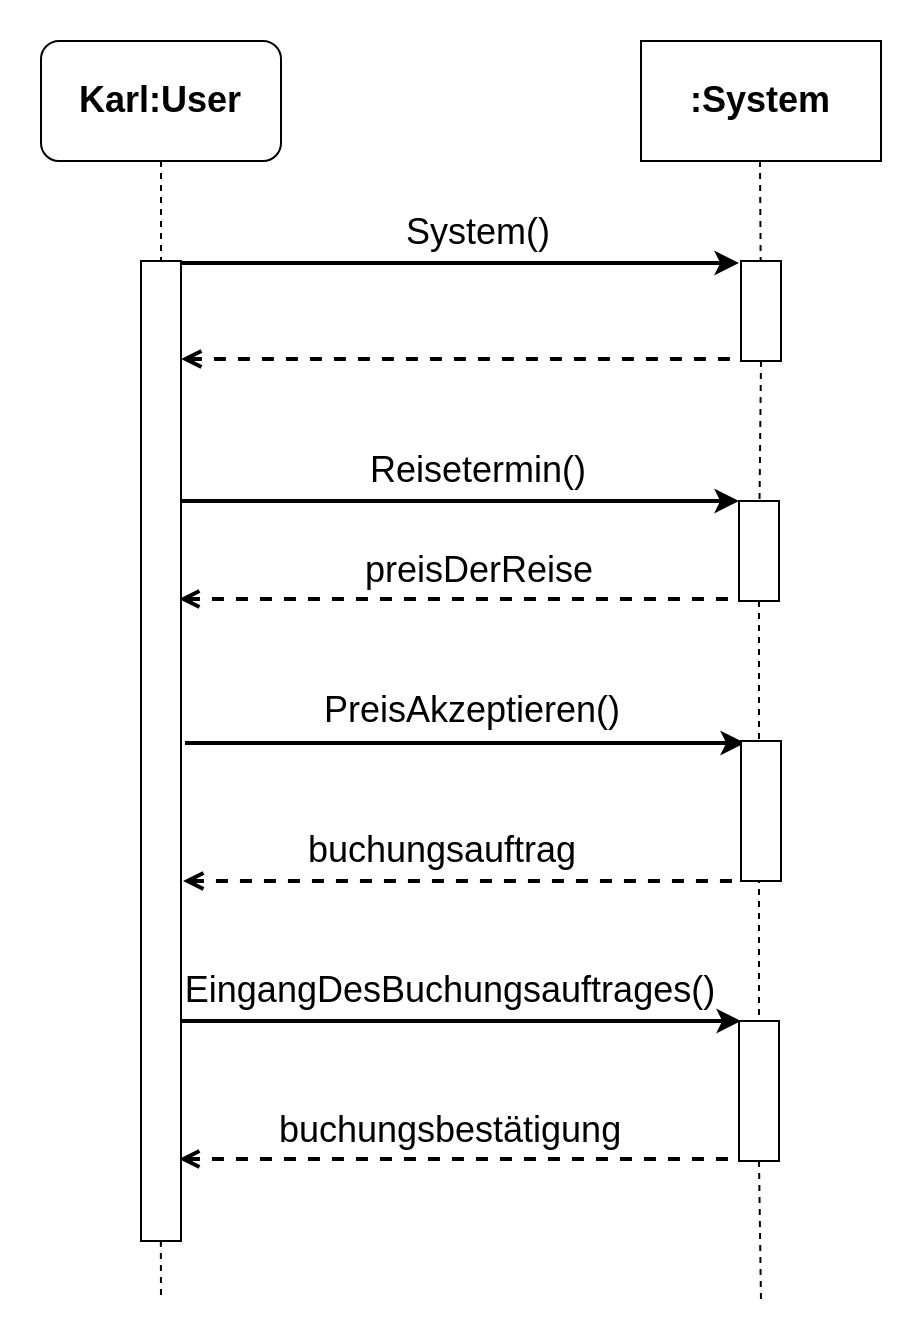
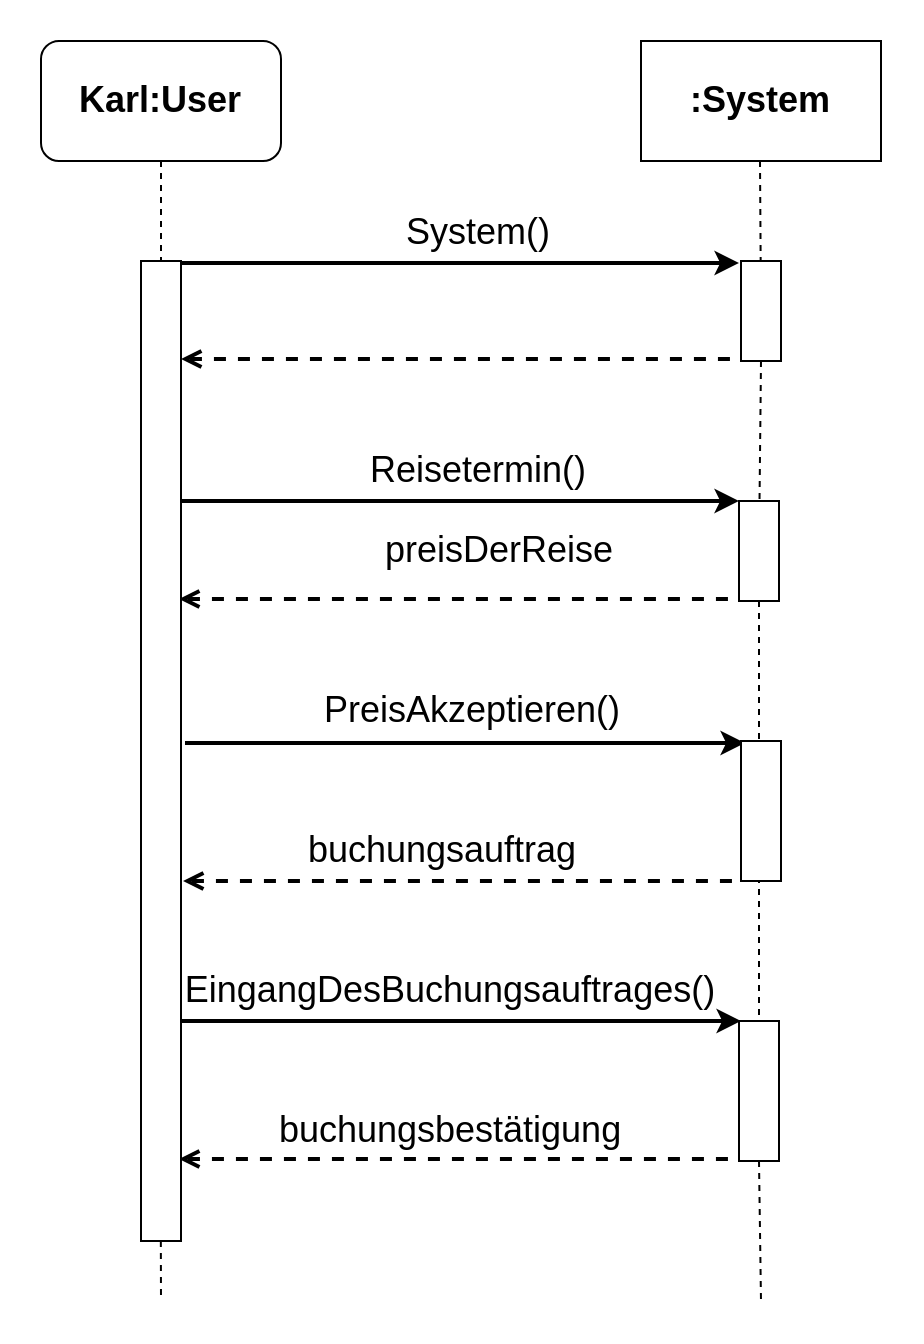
(479, 571) -> (499, 551)
